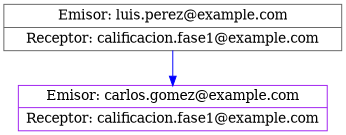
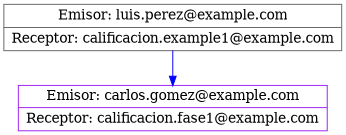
(173, 39) -> (173, 39)
